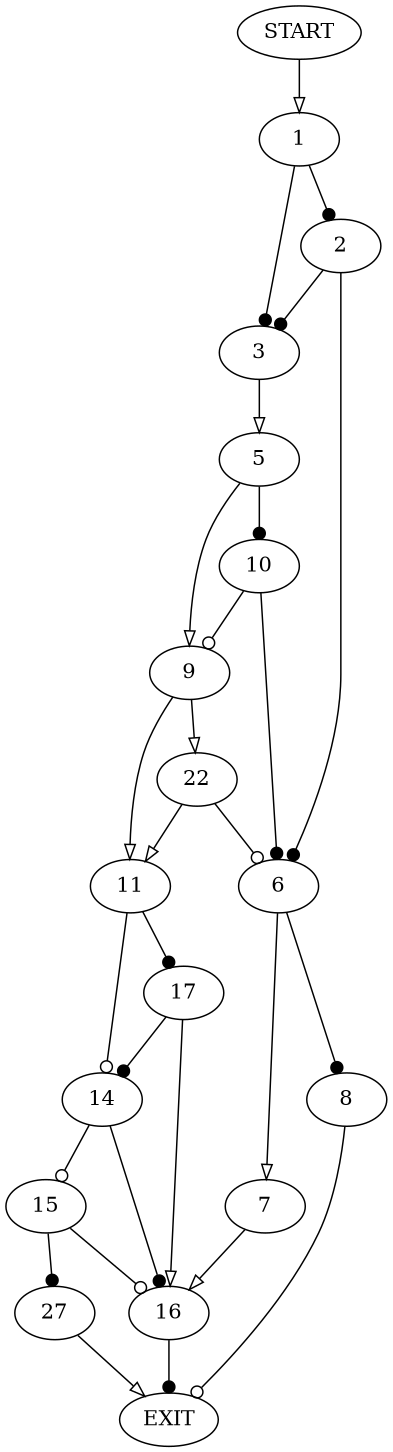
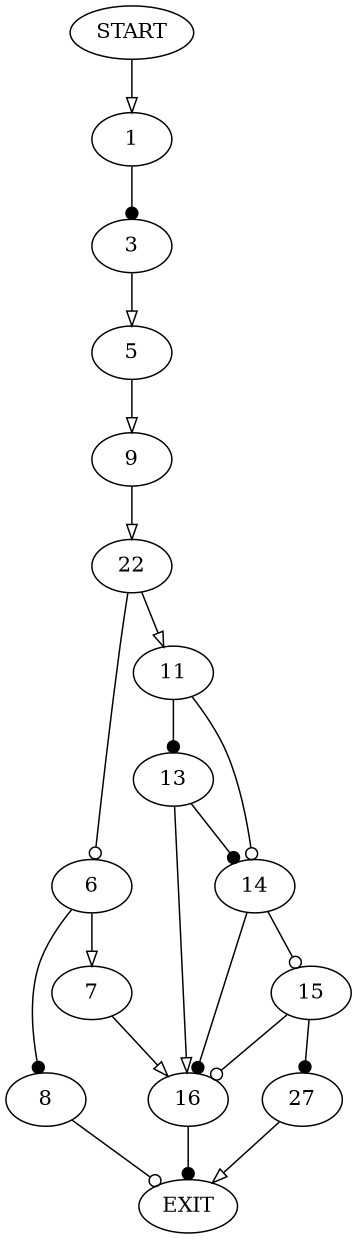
(341, 246) -> none
(259, 566) -> none
(140, 767) -> none
(184, 993) -> (173, 780)
